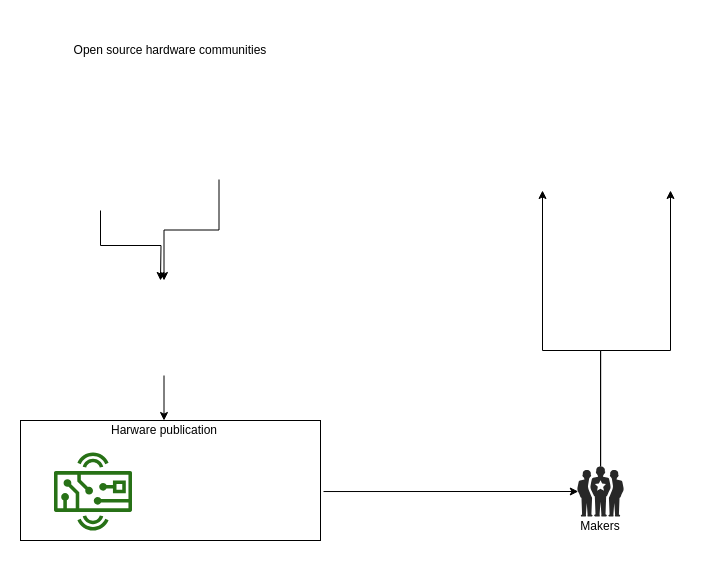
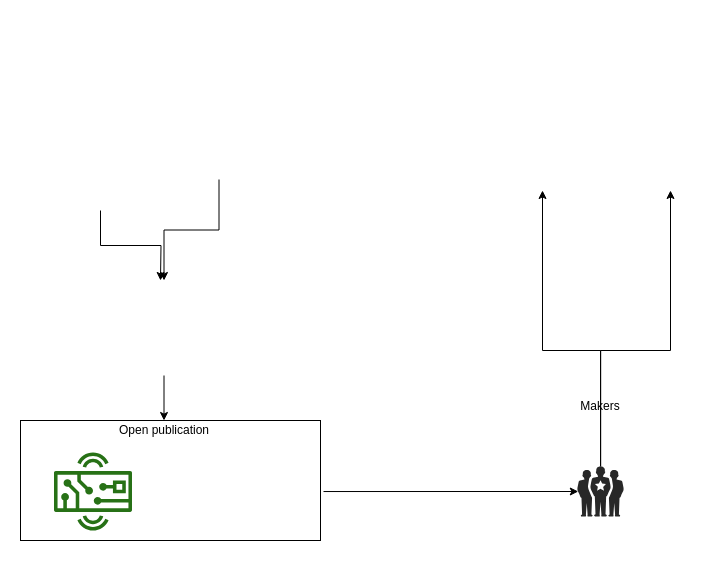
(171, 51) -> none
(165, 431) -> (165, 431)
(601, 527) -> (601, 407)
